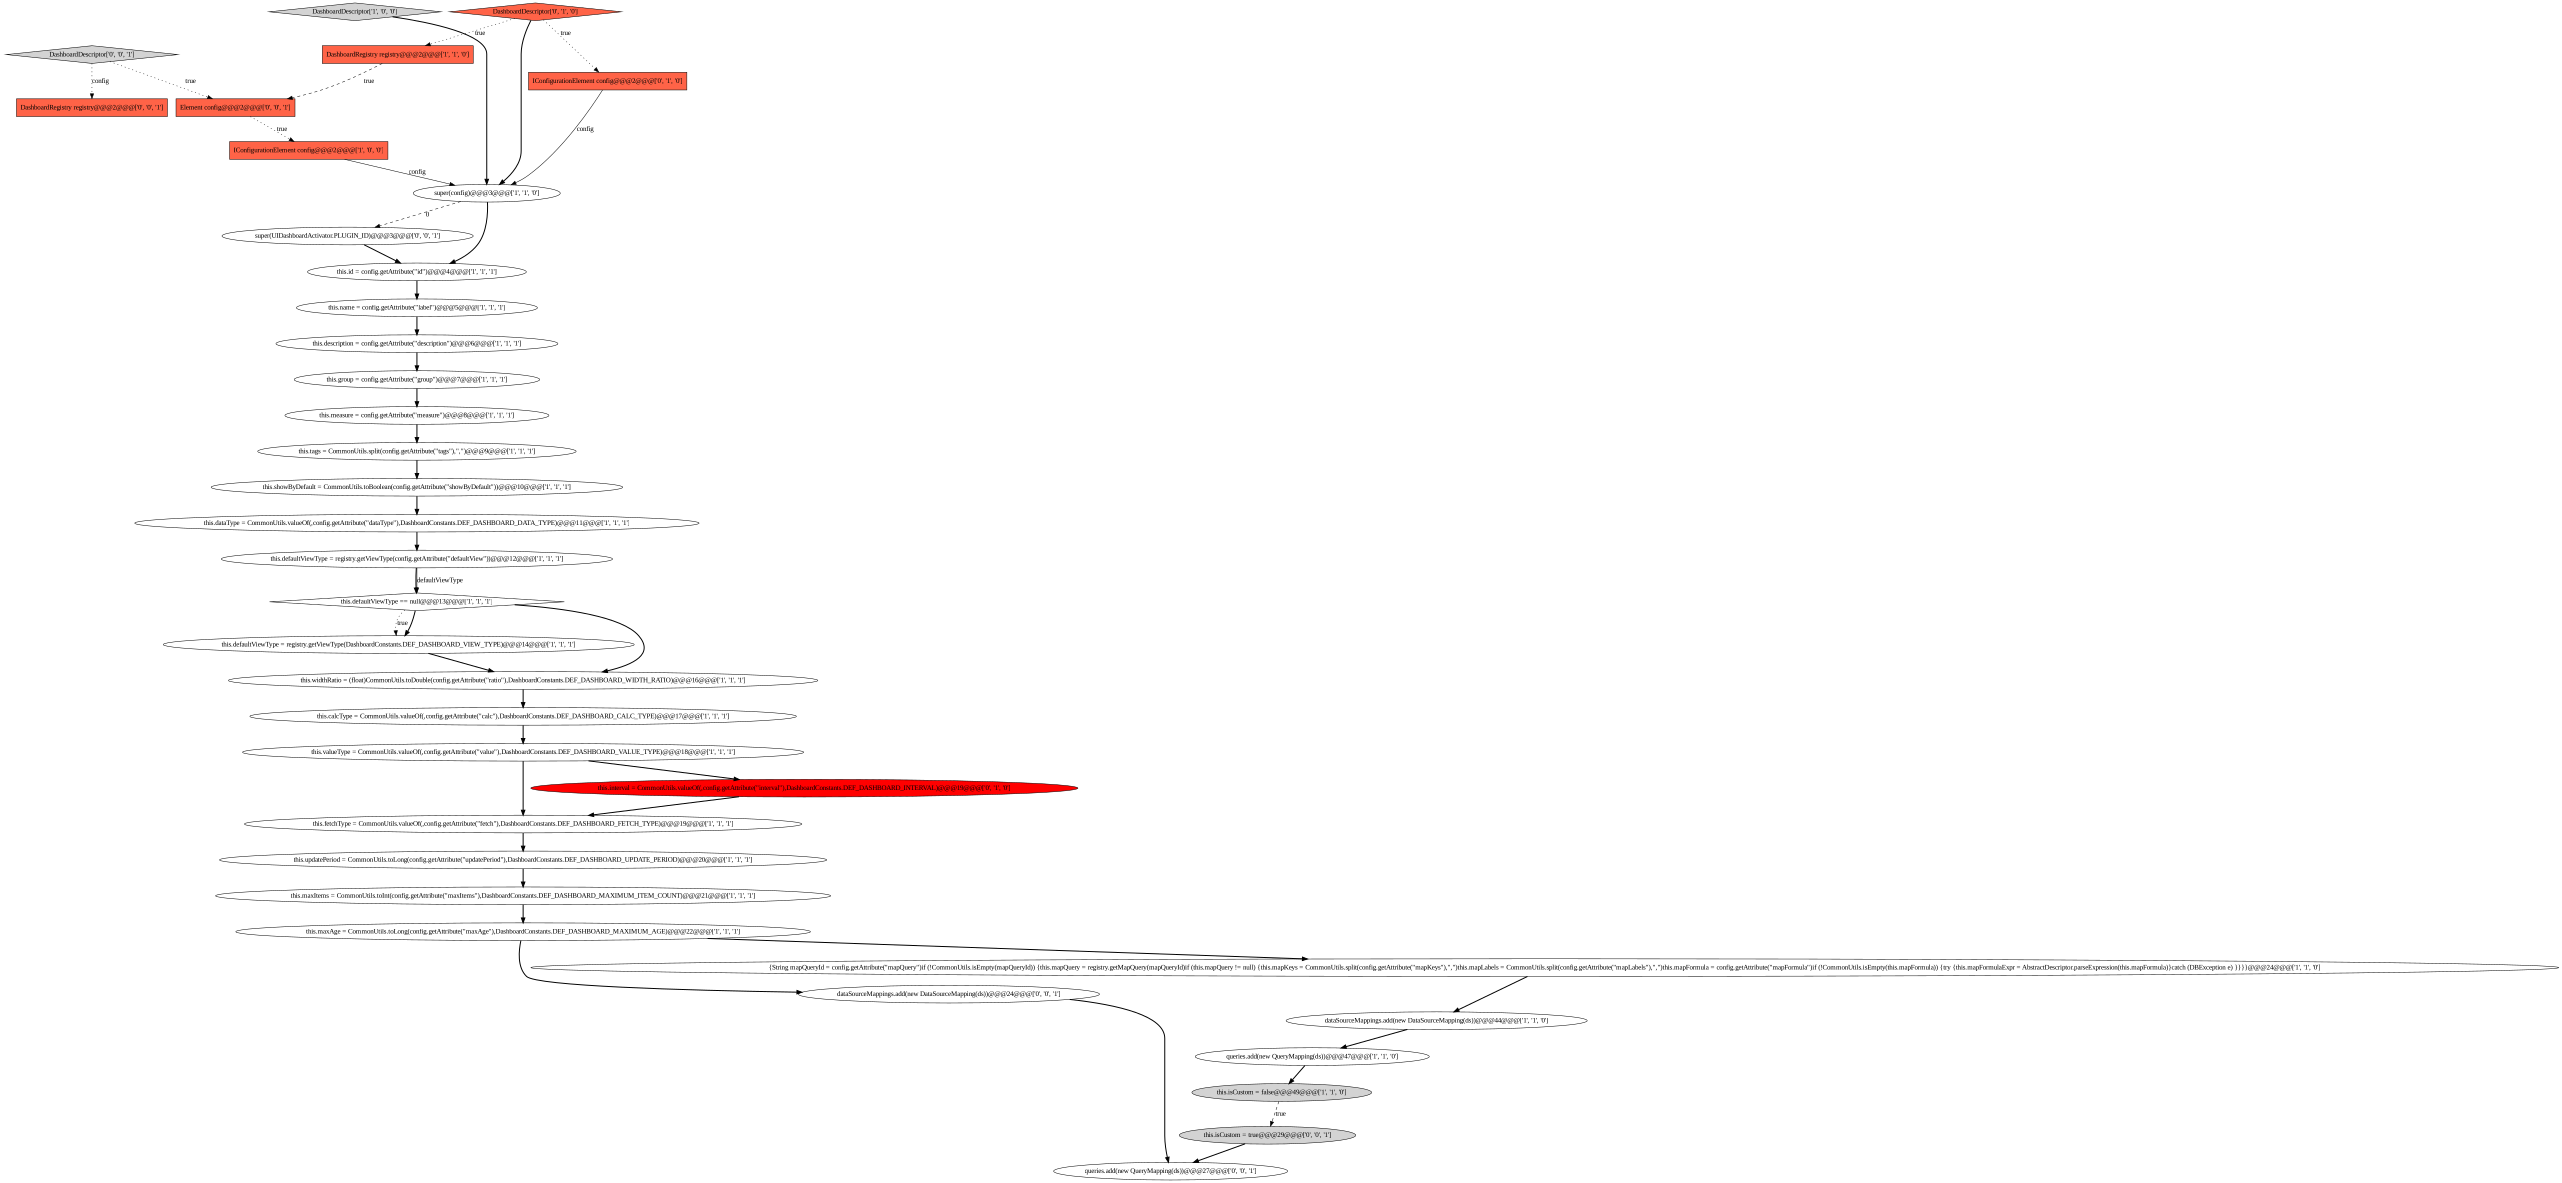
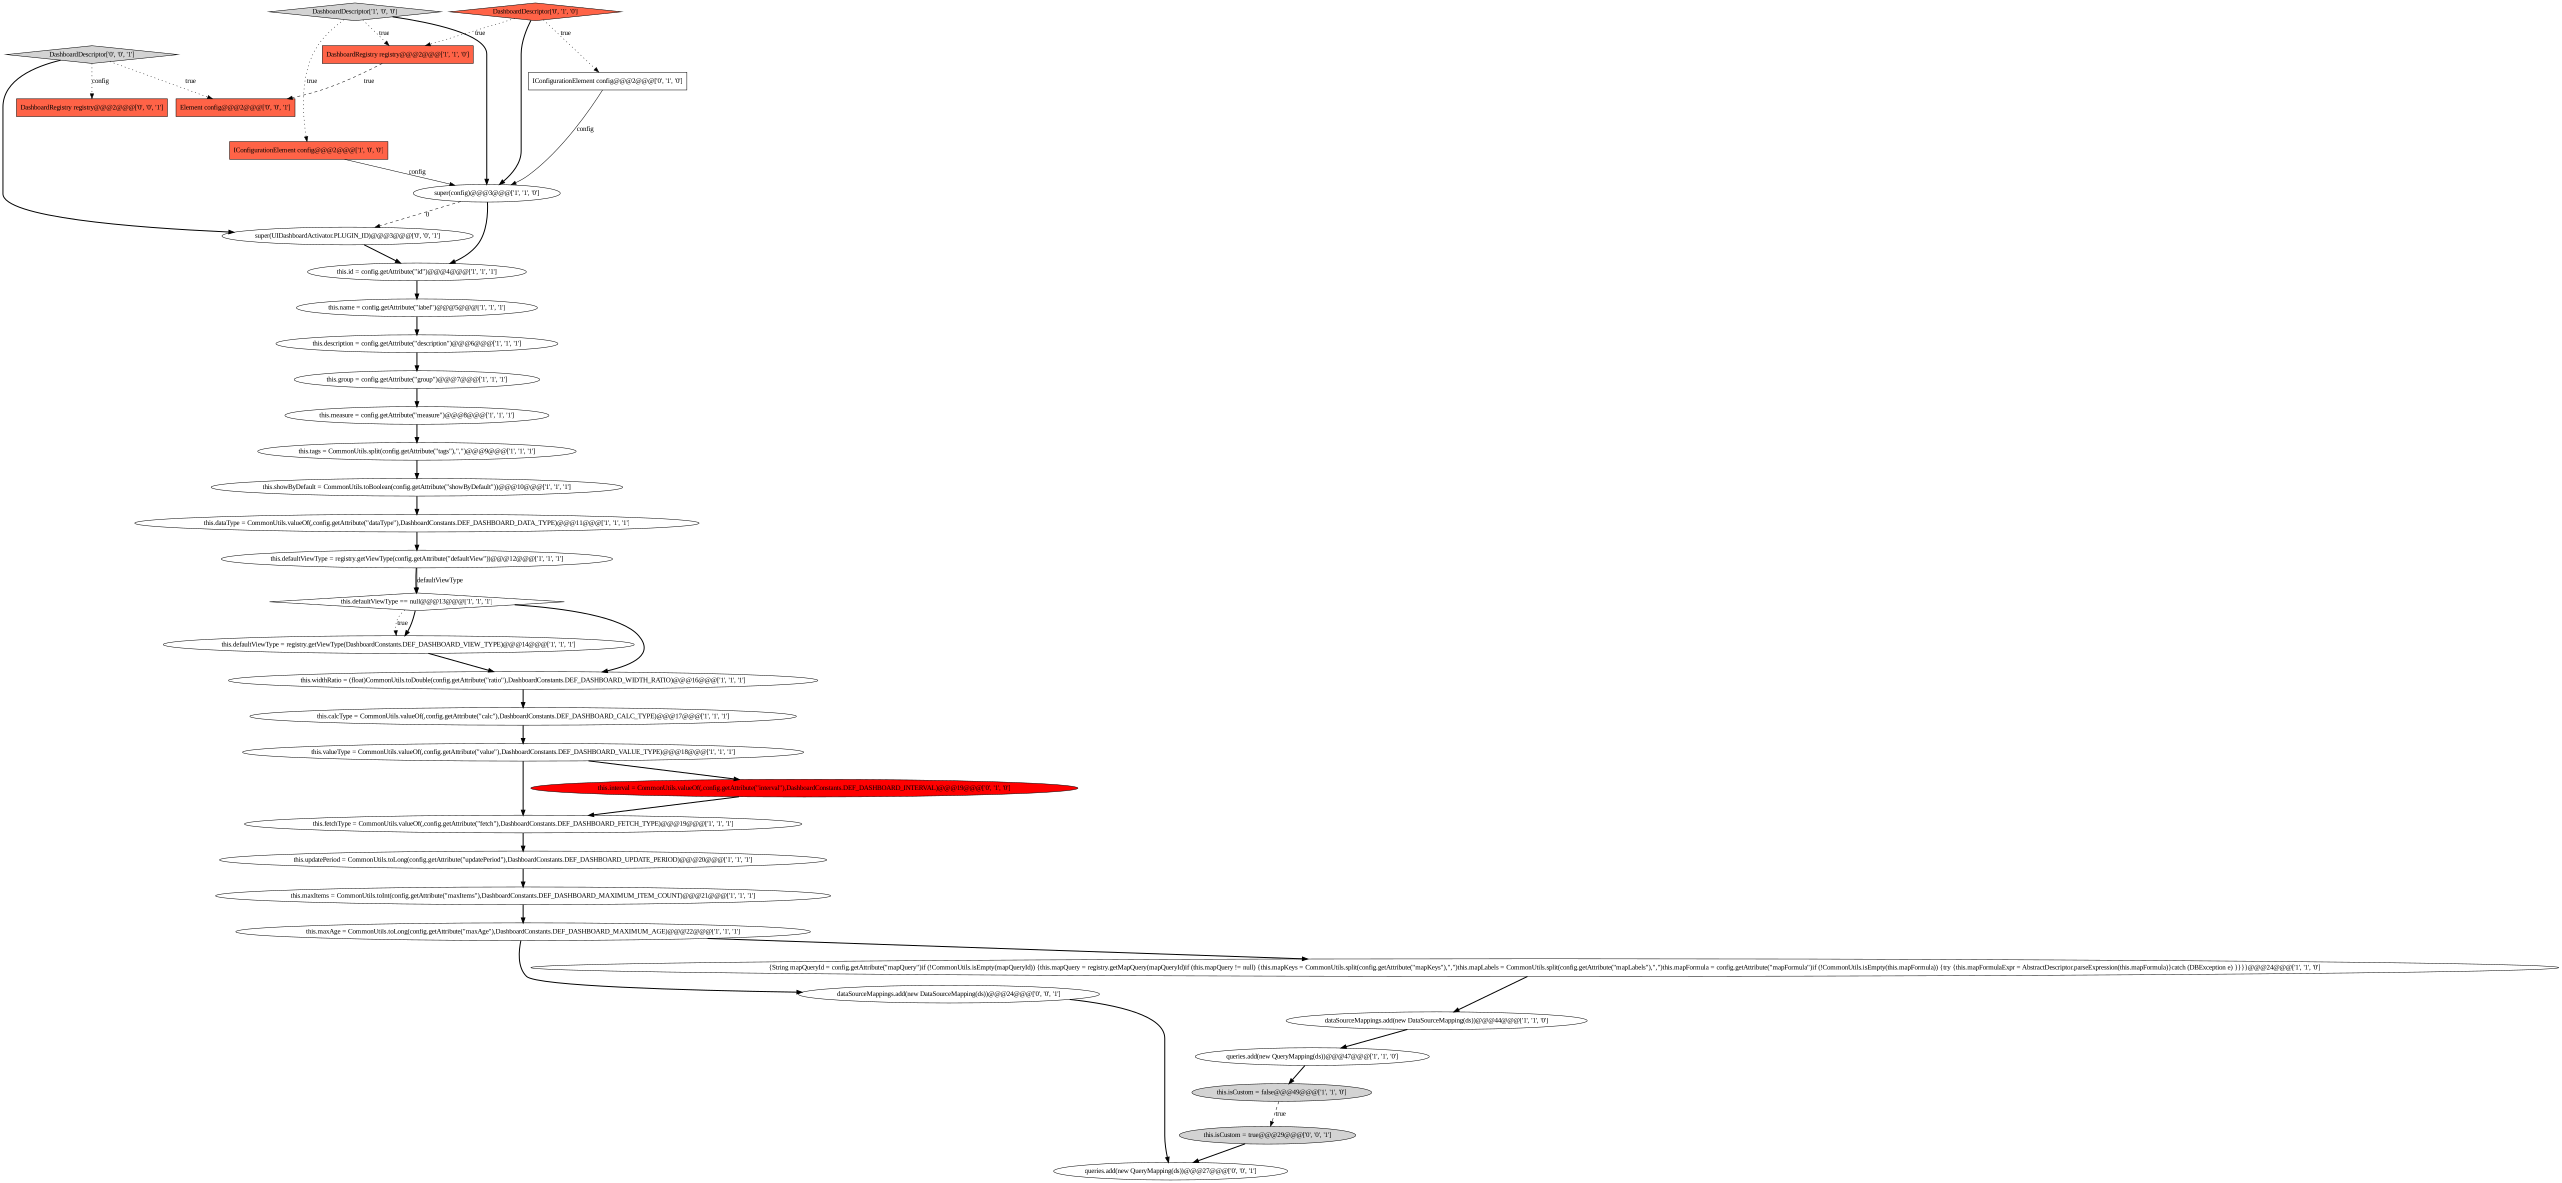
none -> (374, 31)
(608, 81) -> (608, 81)
(270, 128) -> (307, 72)
none -> (30, 210)
